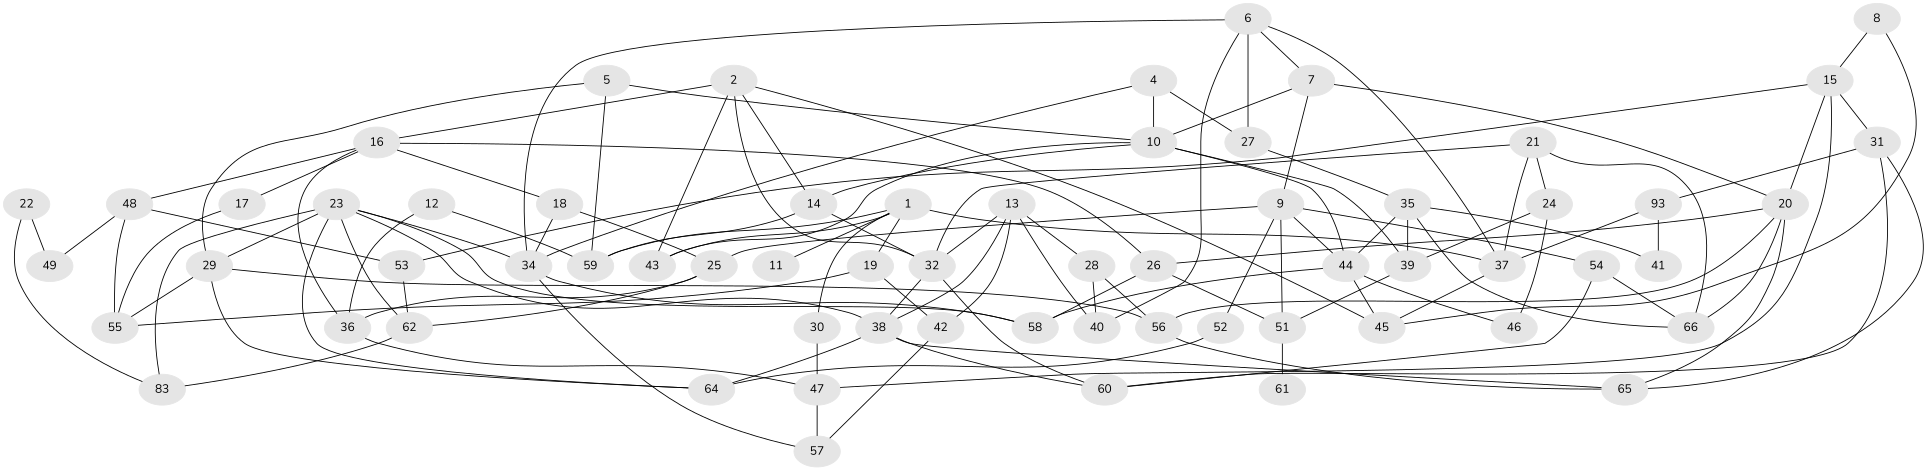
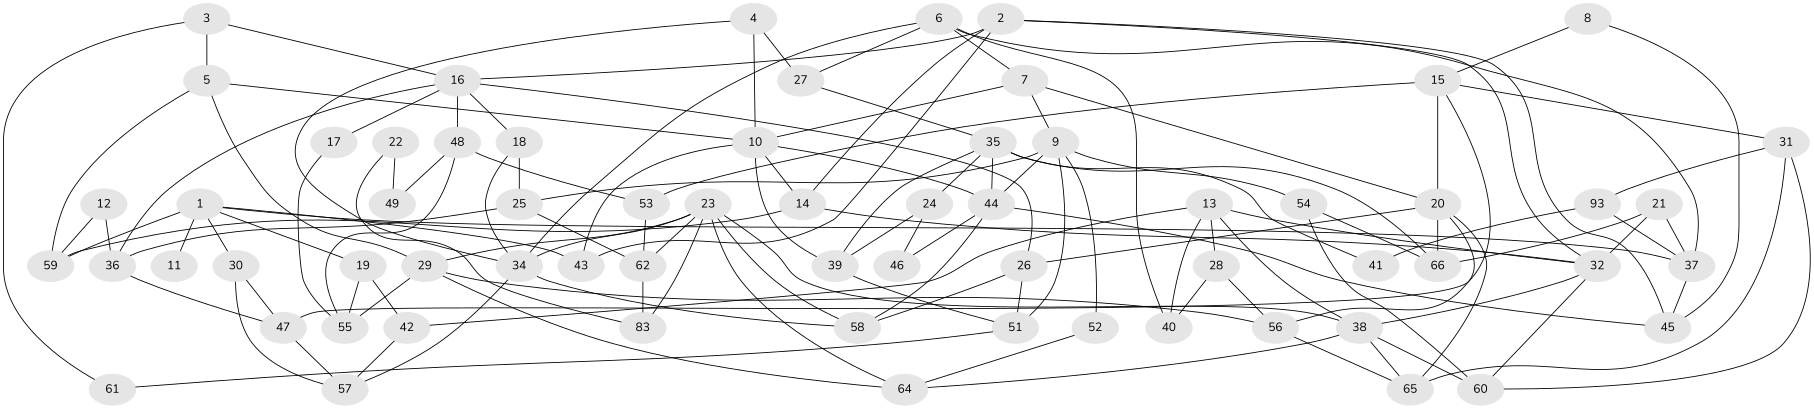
none -> (207, 19)
(1541, 173) -> (957, 178)
none -> (258, 350)
